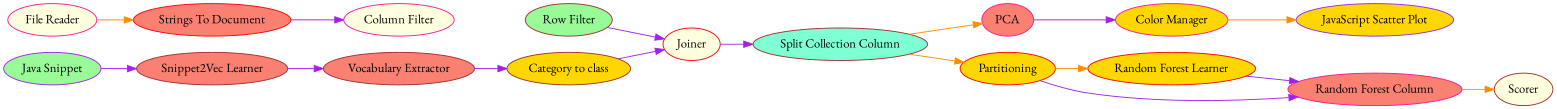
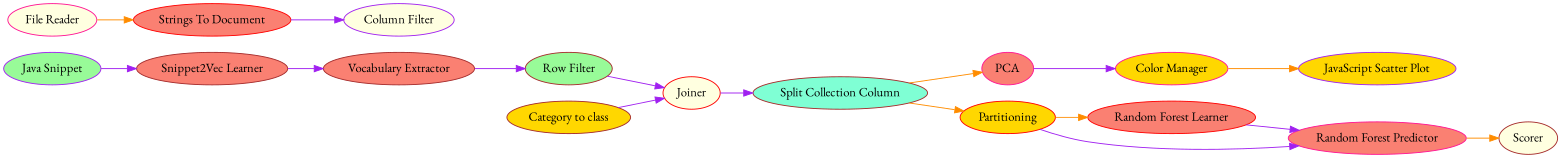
(399, 20) -> (399, 20)
(486, 69) -> (495, 69)
(1172, 69) -> (1172, 117)
(1375, 89) -> (1377, 138)
